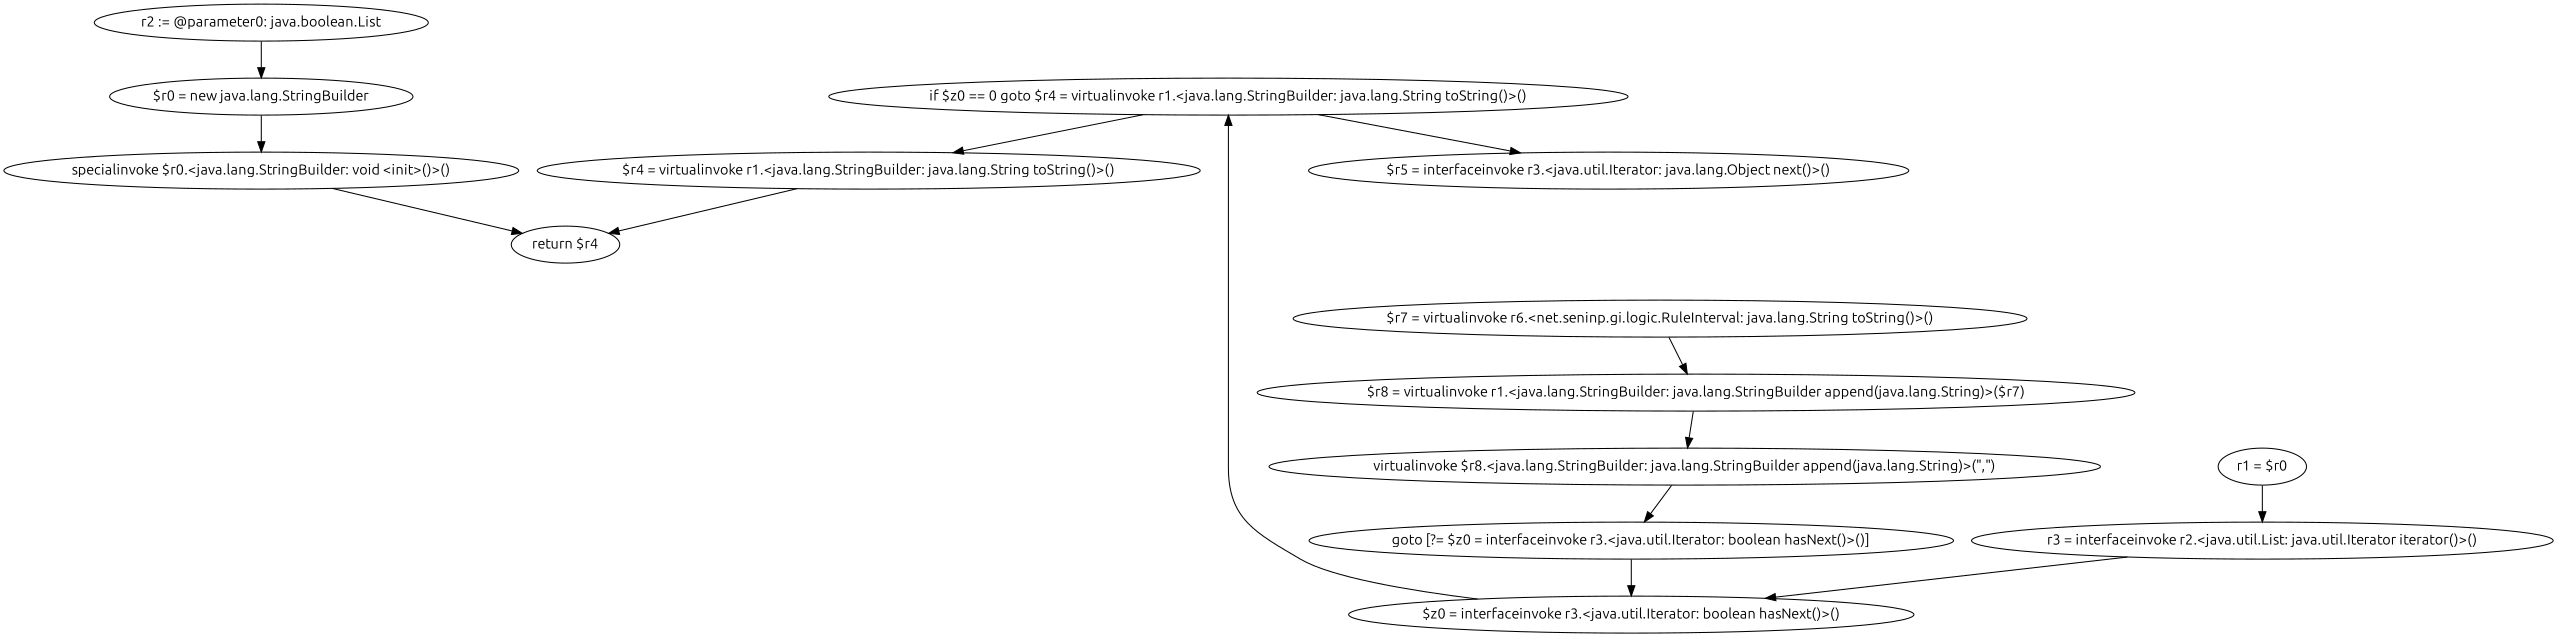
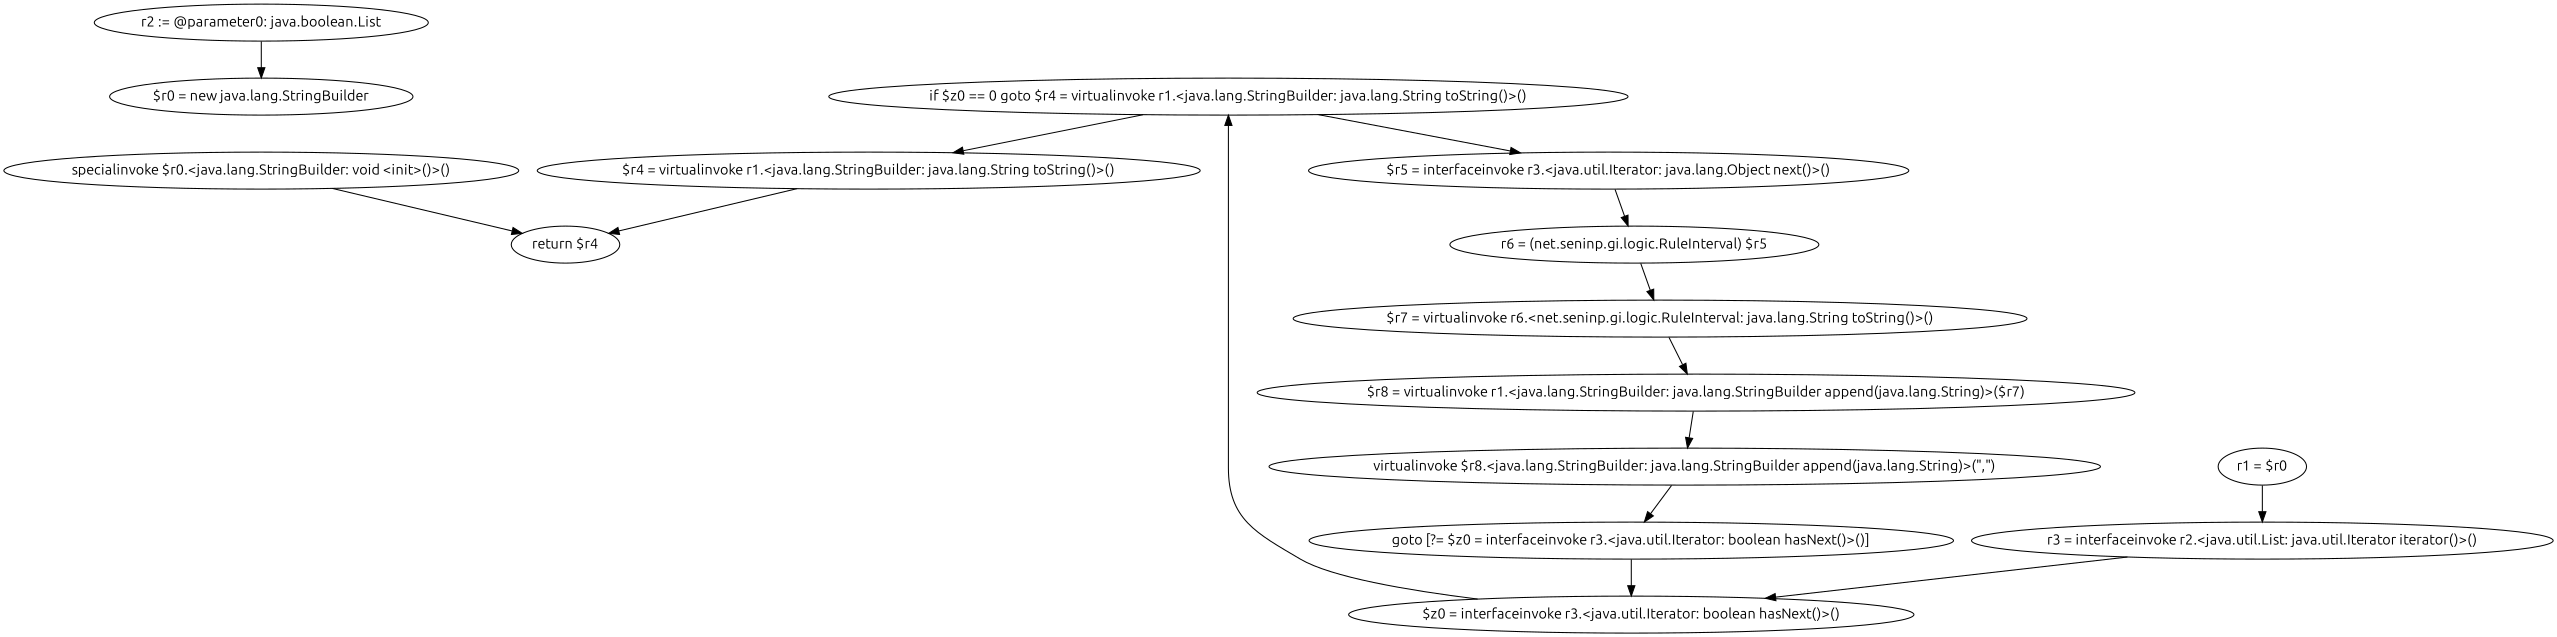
(261, 129) -> none
none -> (1634, 245)
